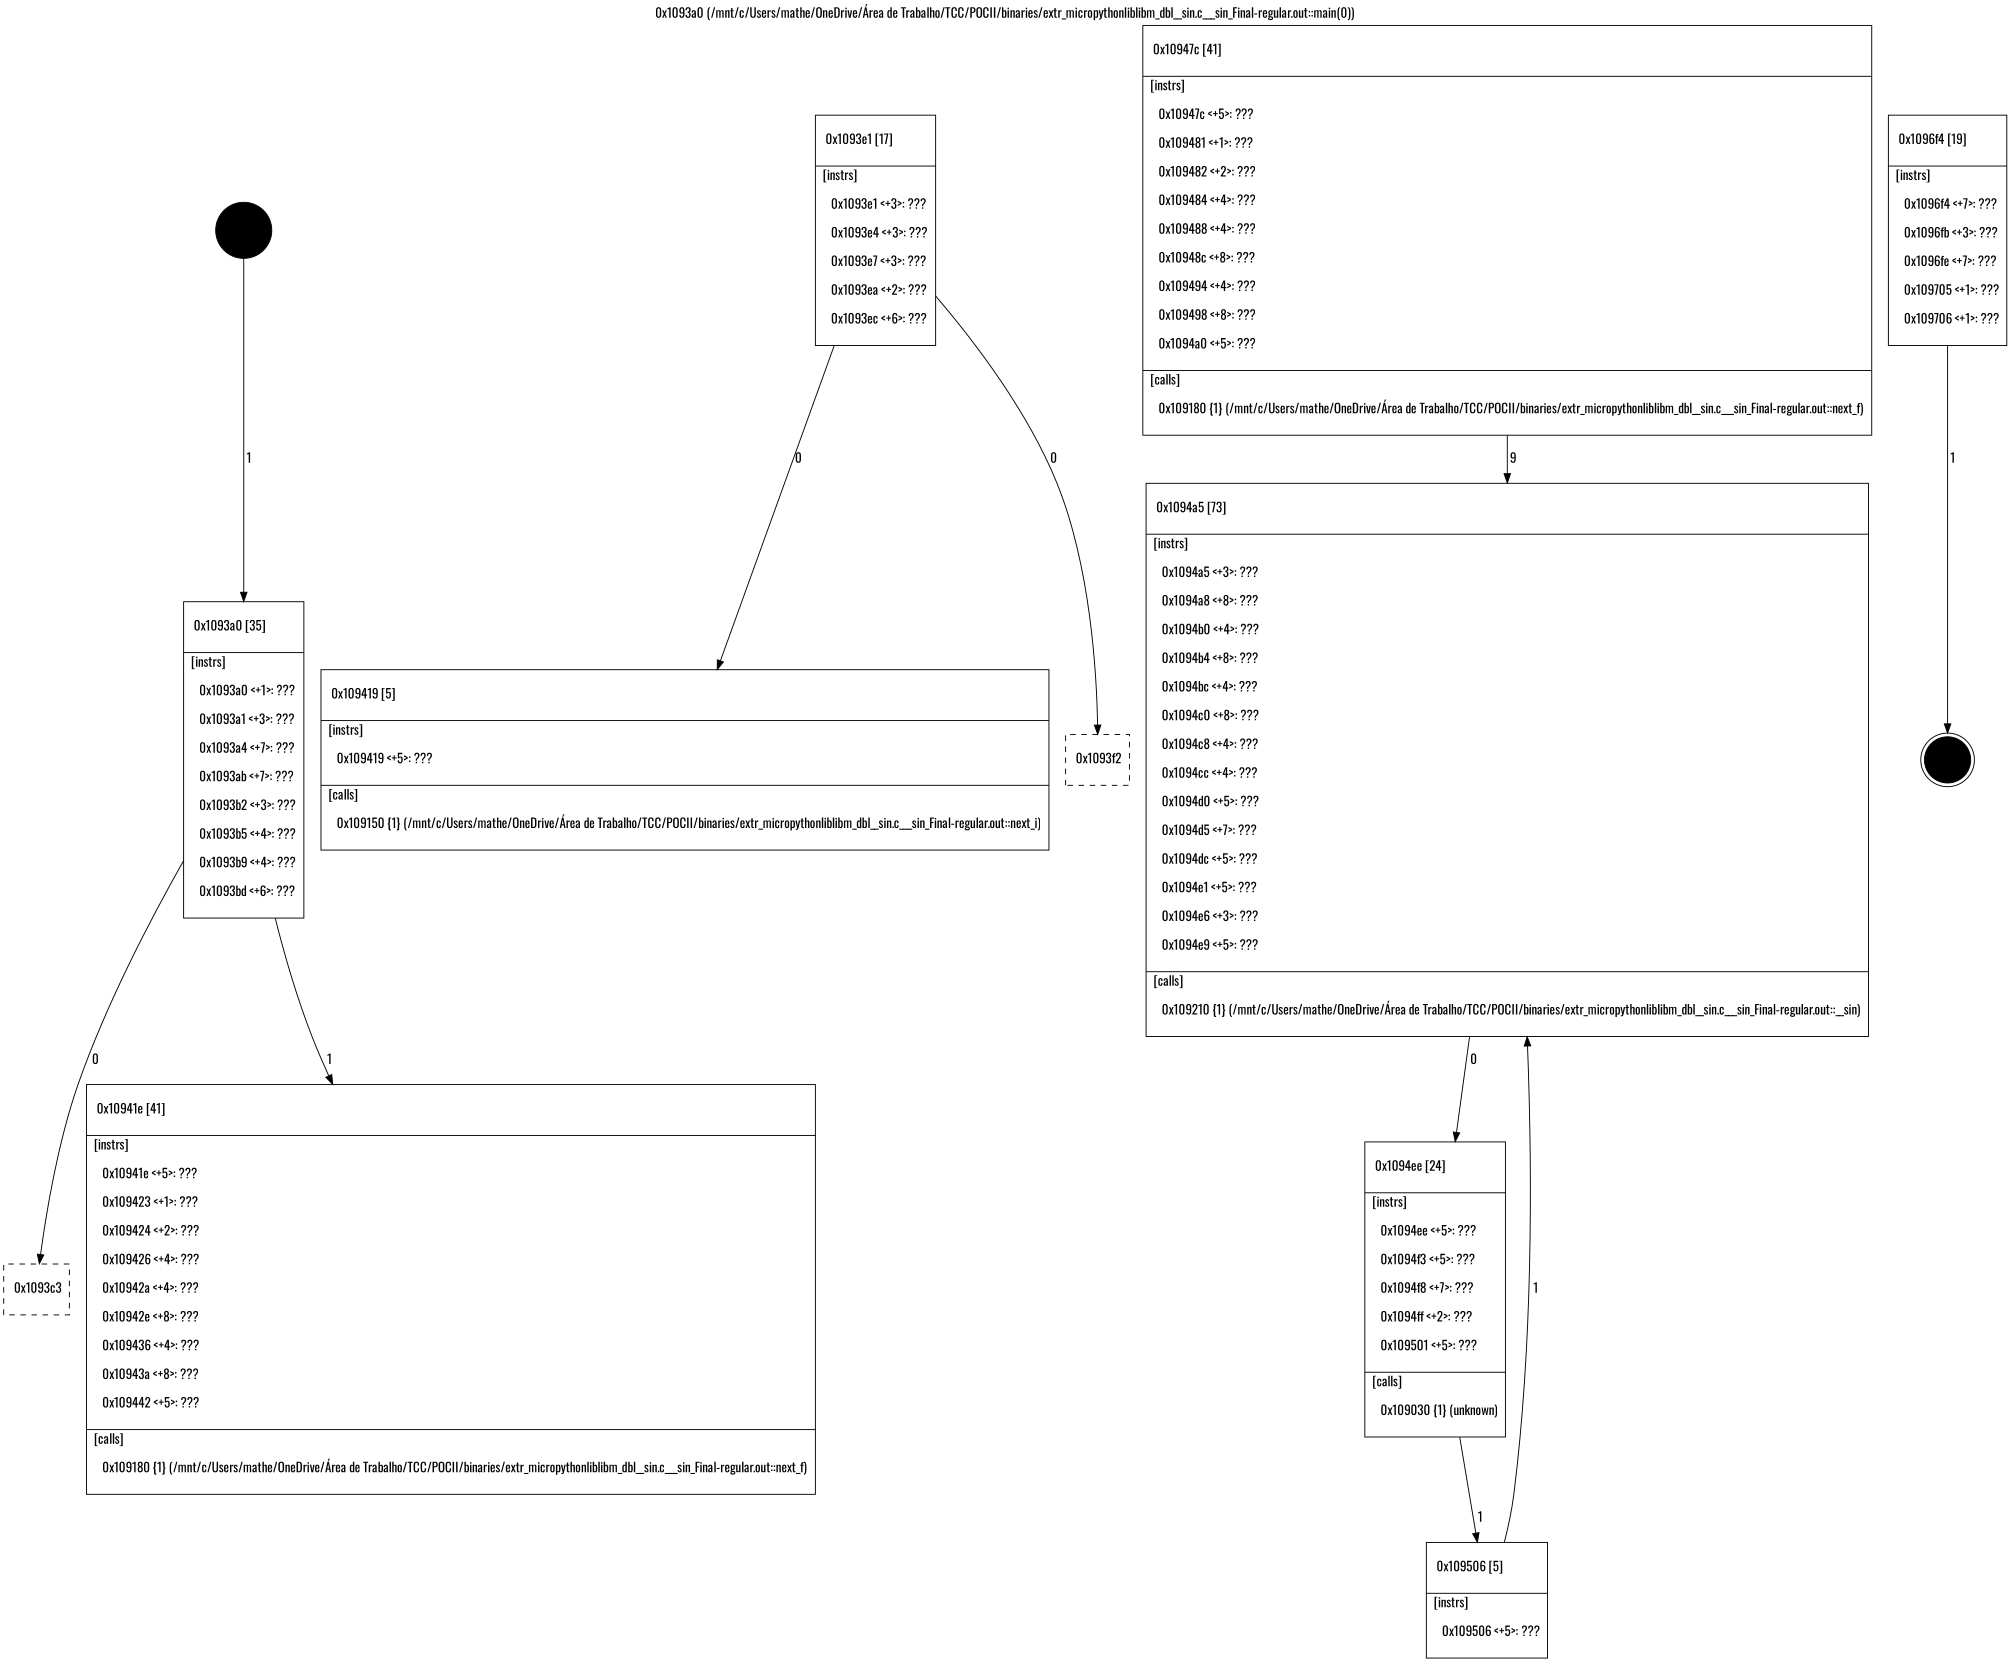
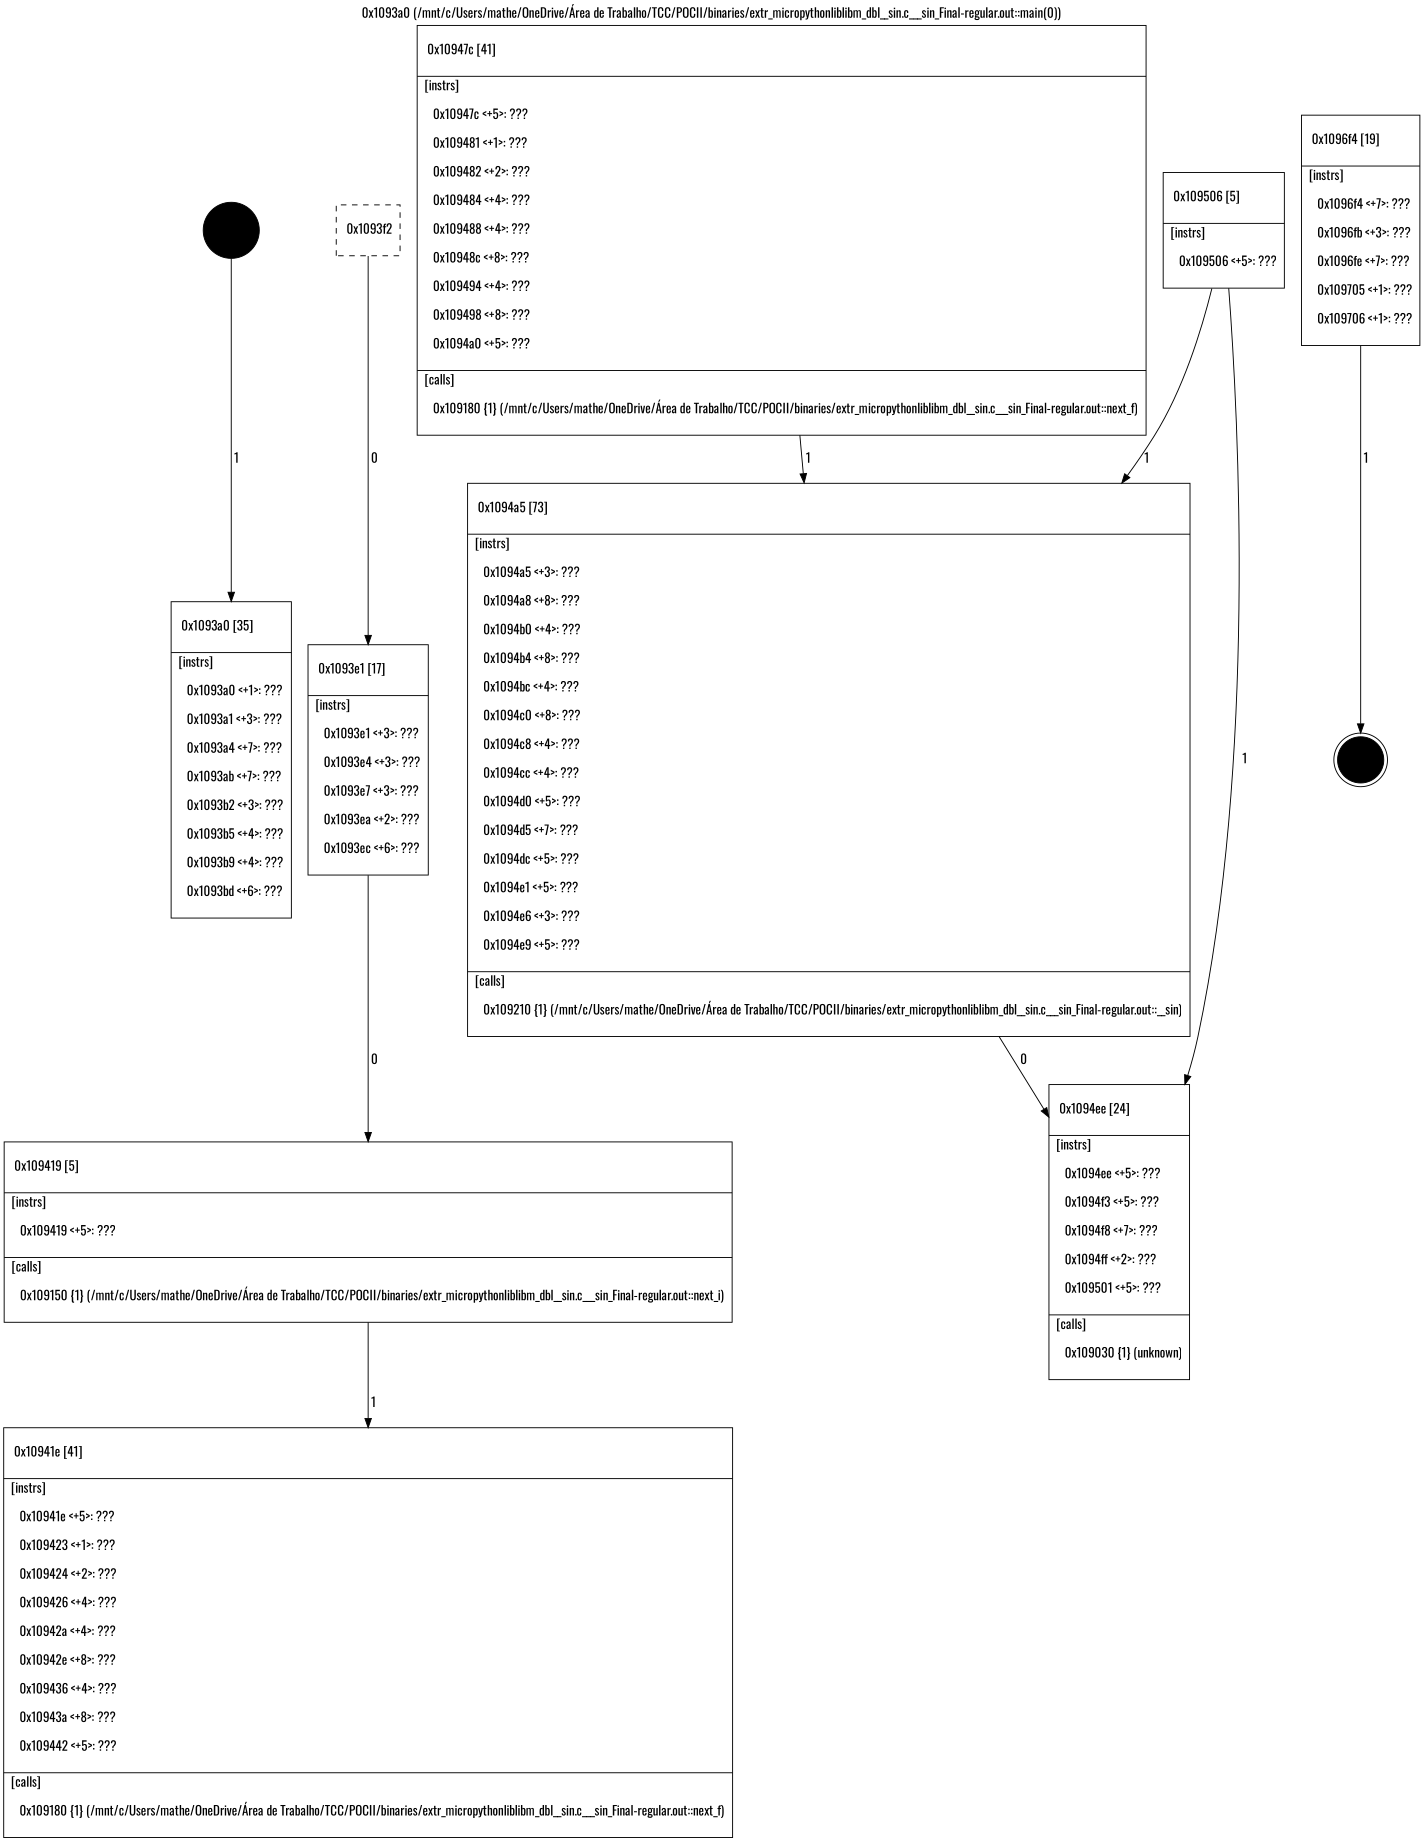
(1512, 459) -> (807, 459)
(1061, 494) -> (368, 446)
(298, 998) -> (368, 1370)
(37, 1289) -> none
(1468, 1485) -> (1237, 684)
